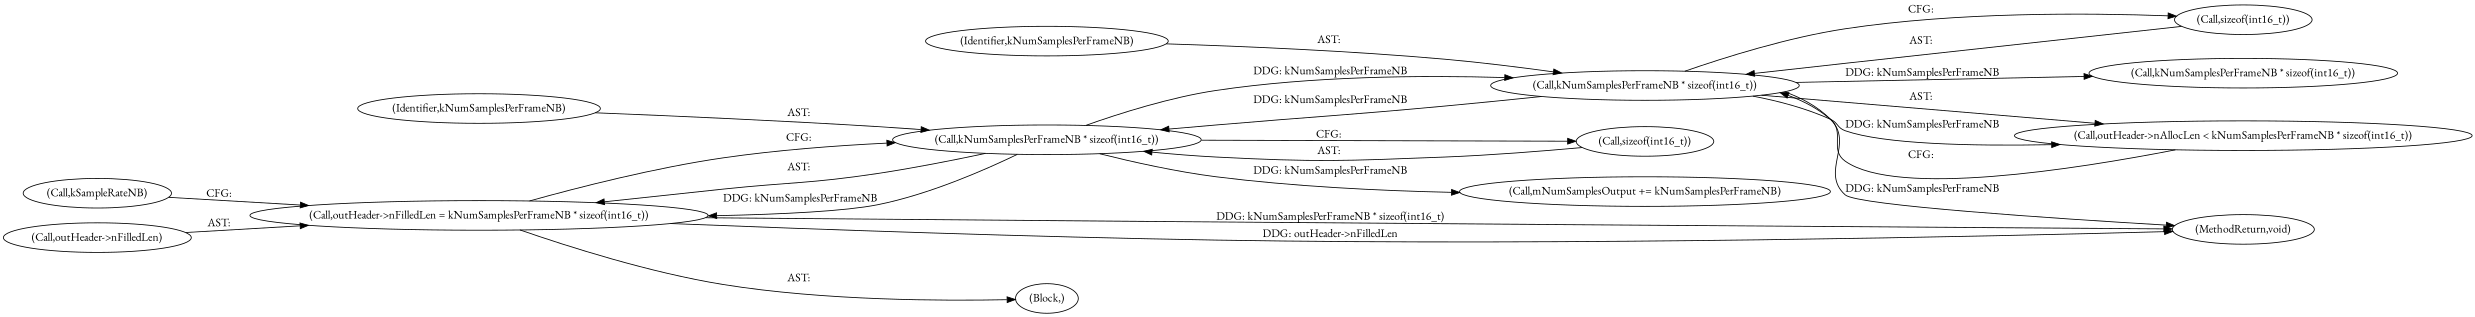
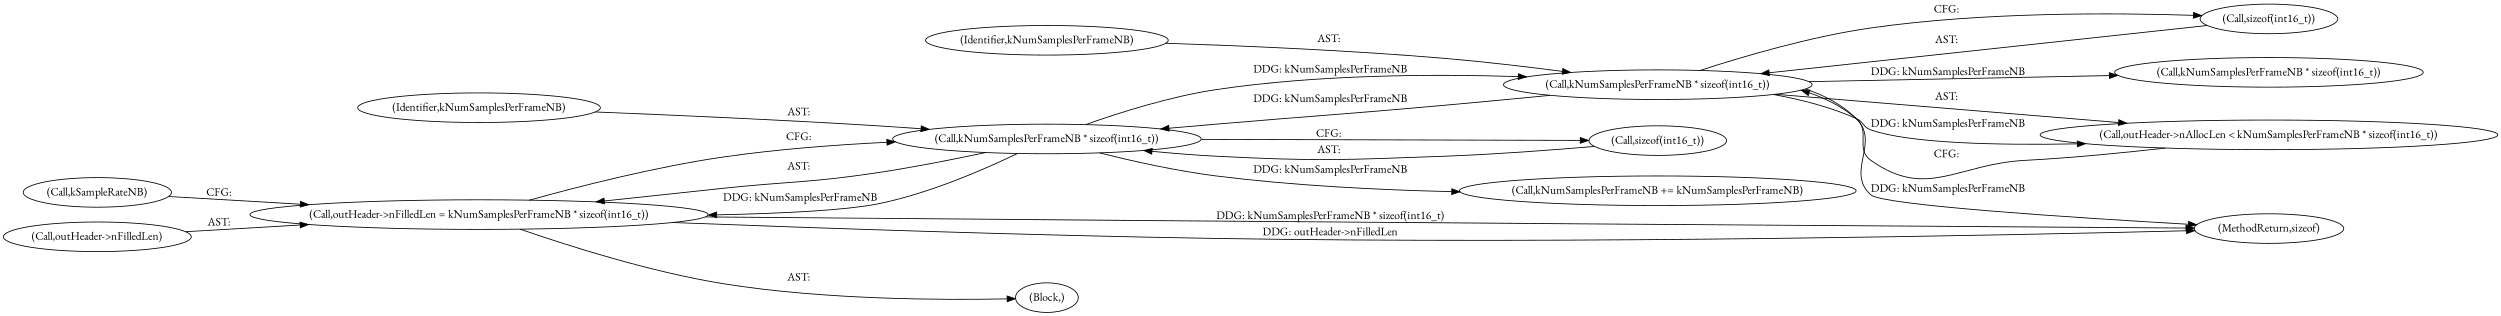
(1645, 192) -> (1658, 191)
(2243, 229) -> (2269, 229)
